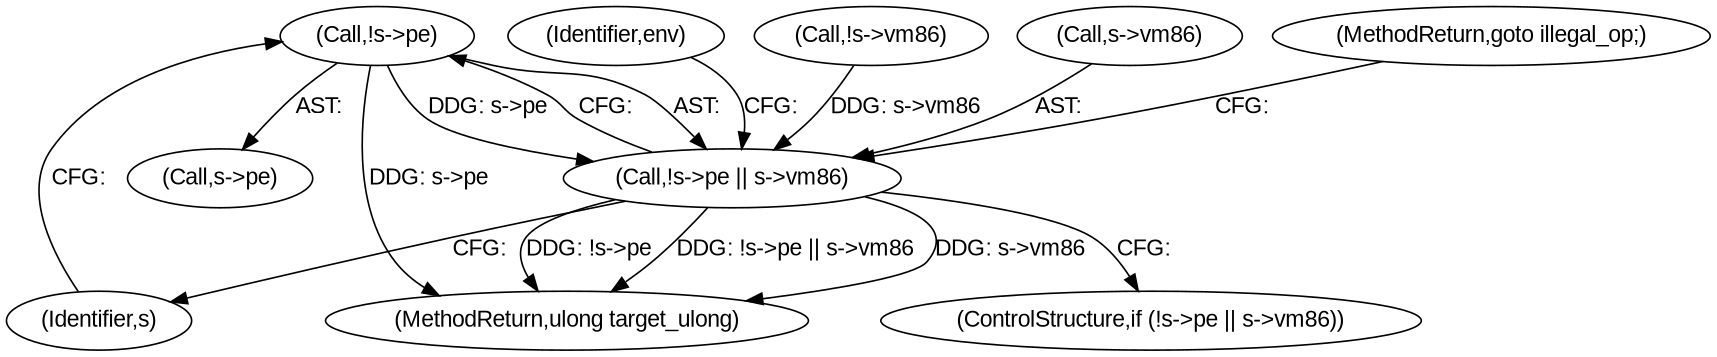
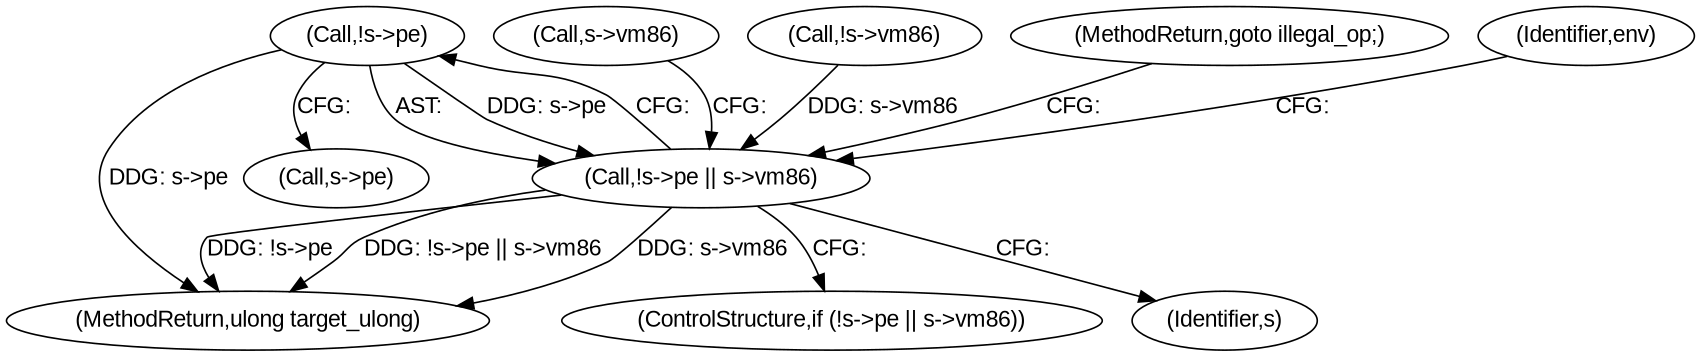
(322, 107) -> (327, 107)
(1062, 107) -> (743, 107)
(83, 116) -> none
